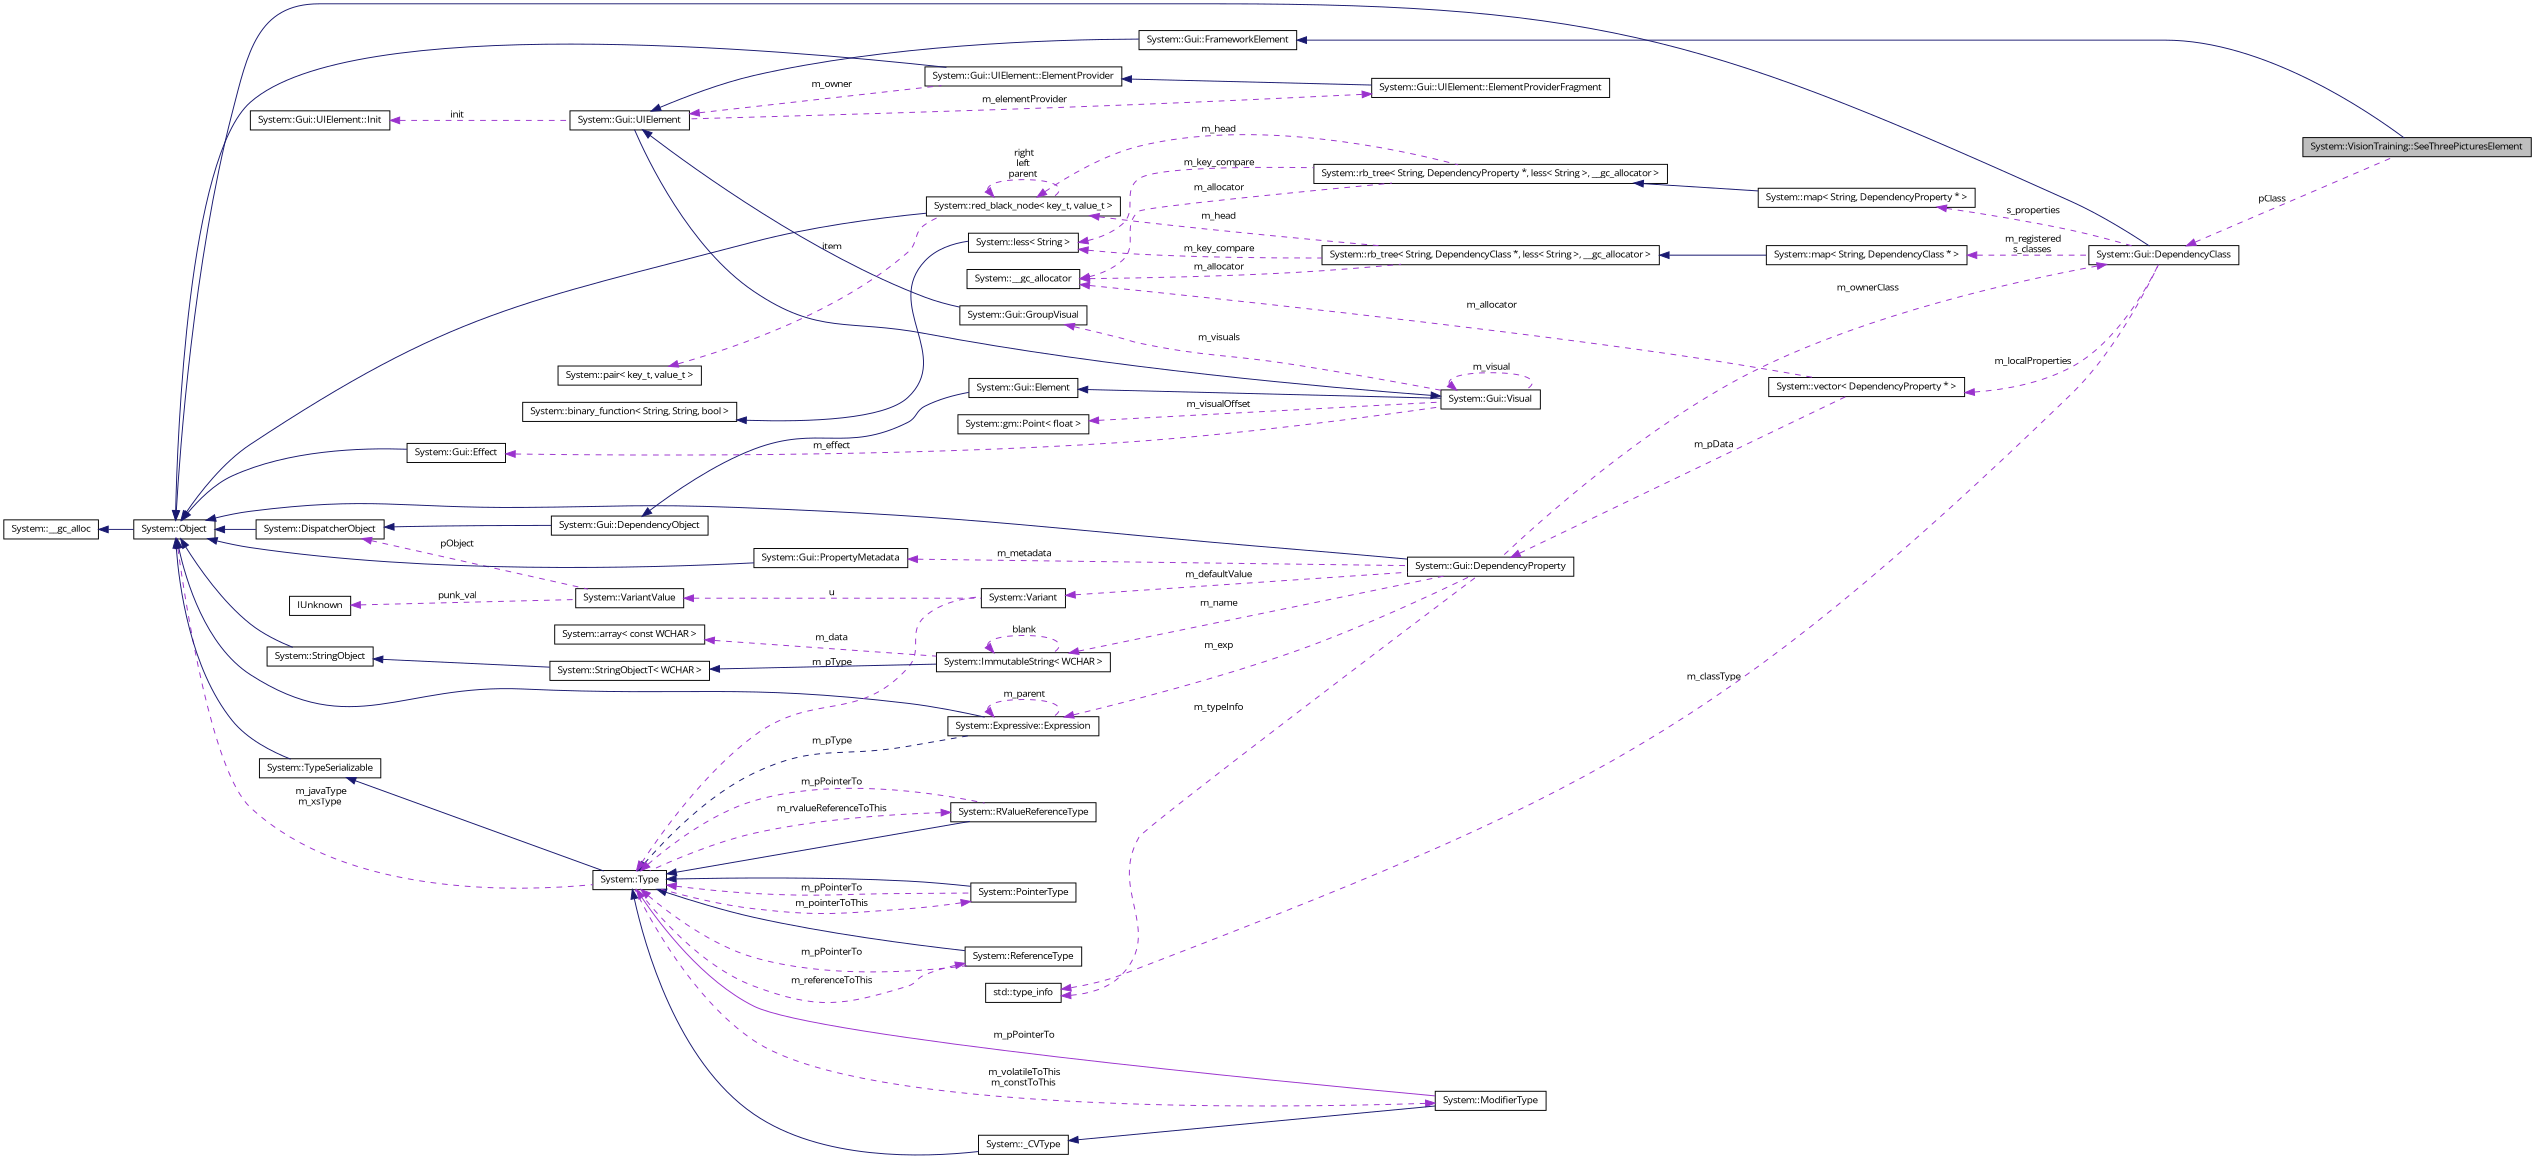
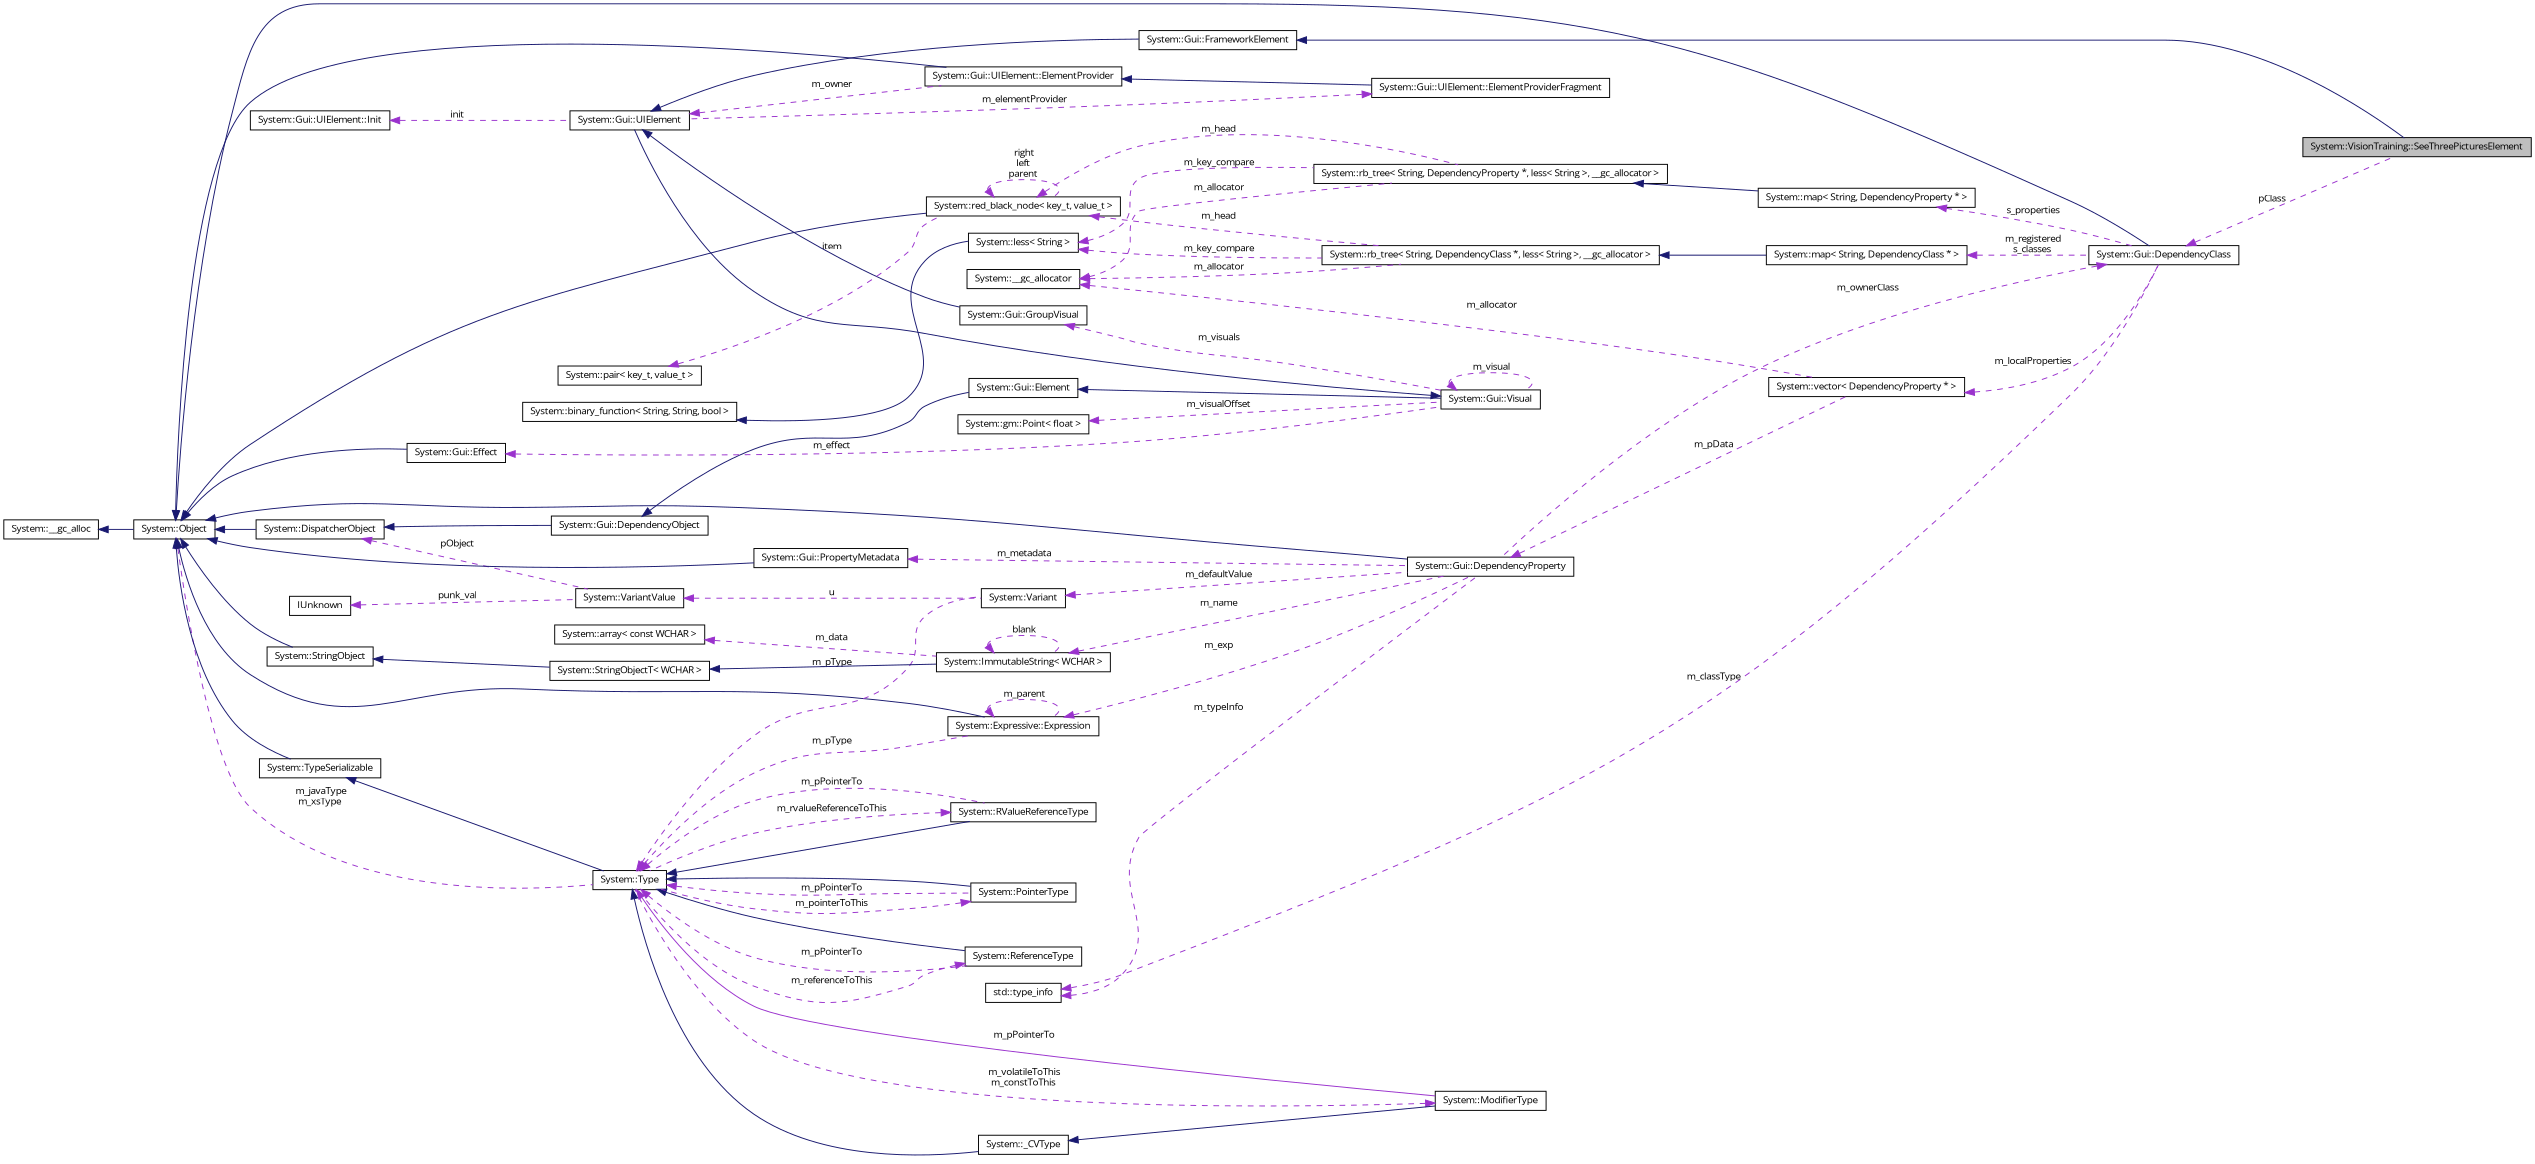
(790, 759) -> (790, 759)
